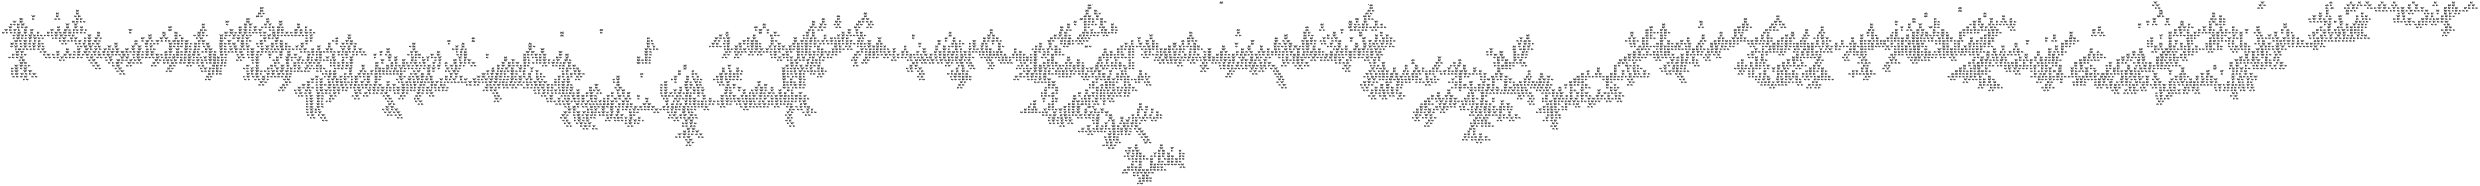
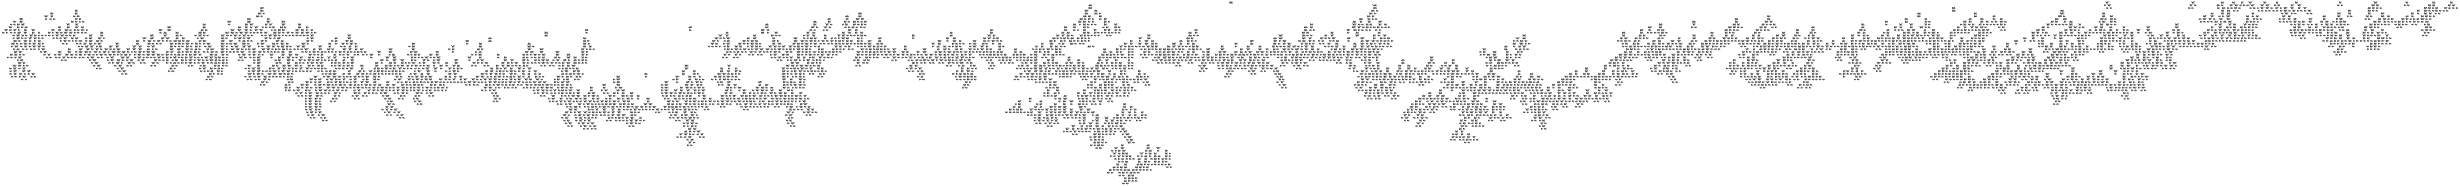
(2071, 36) -> none
